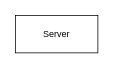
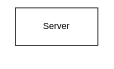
(57, 34) -> (57, 27)
